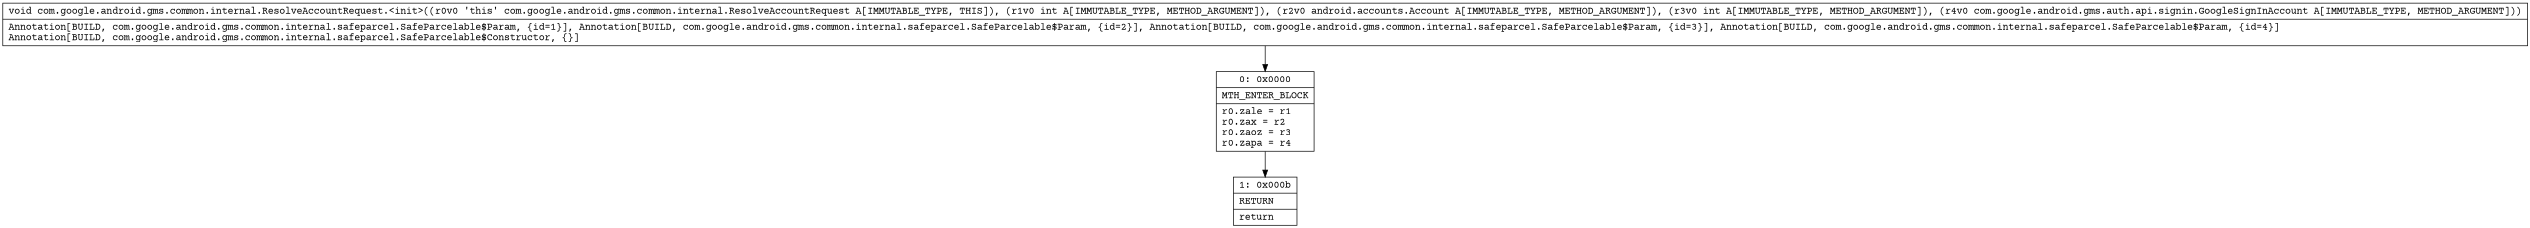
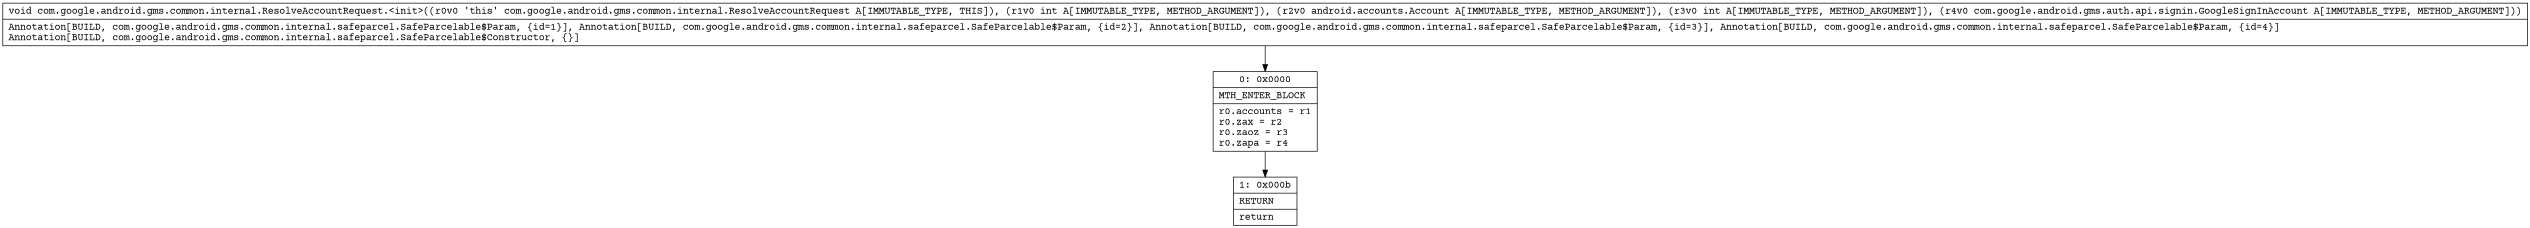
(1257, 111) -> (1265, 111)
